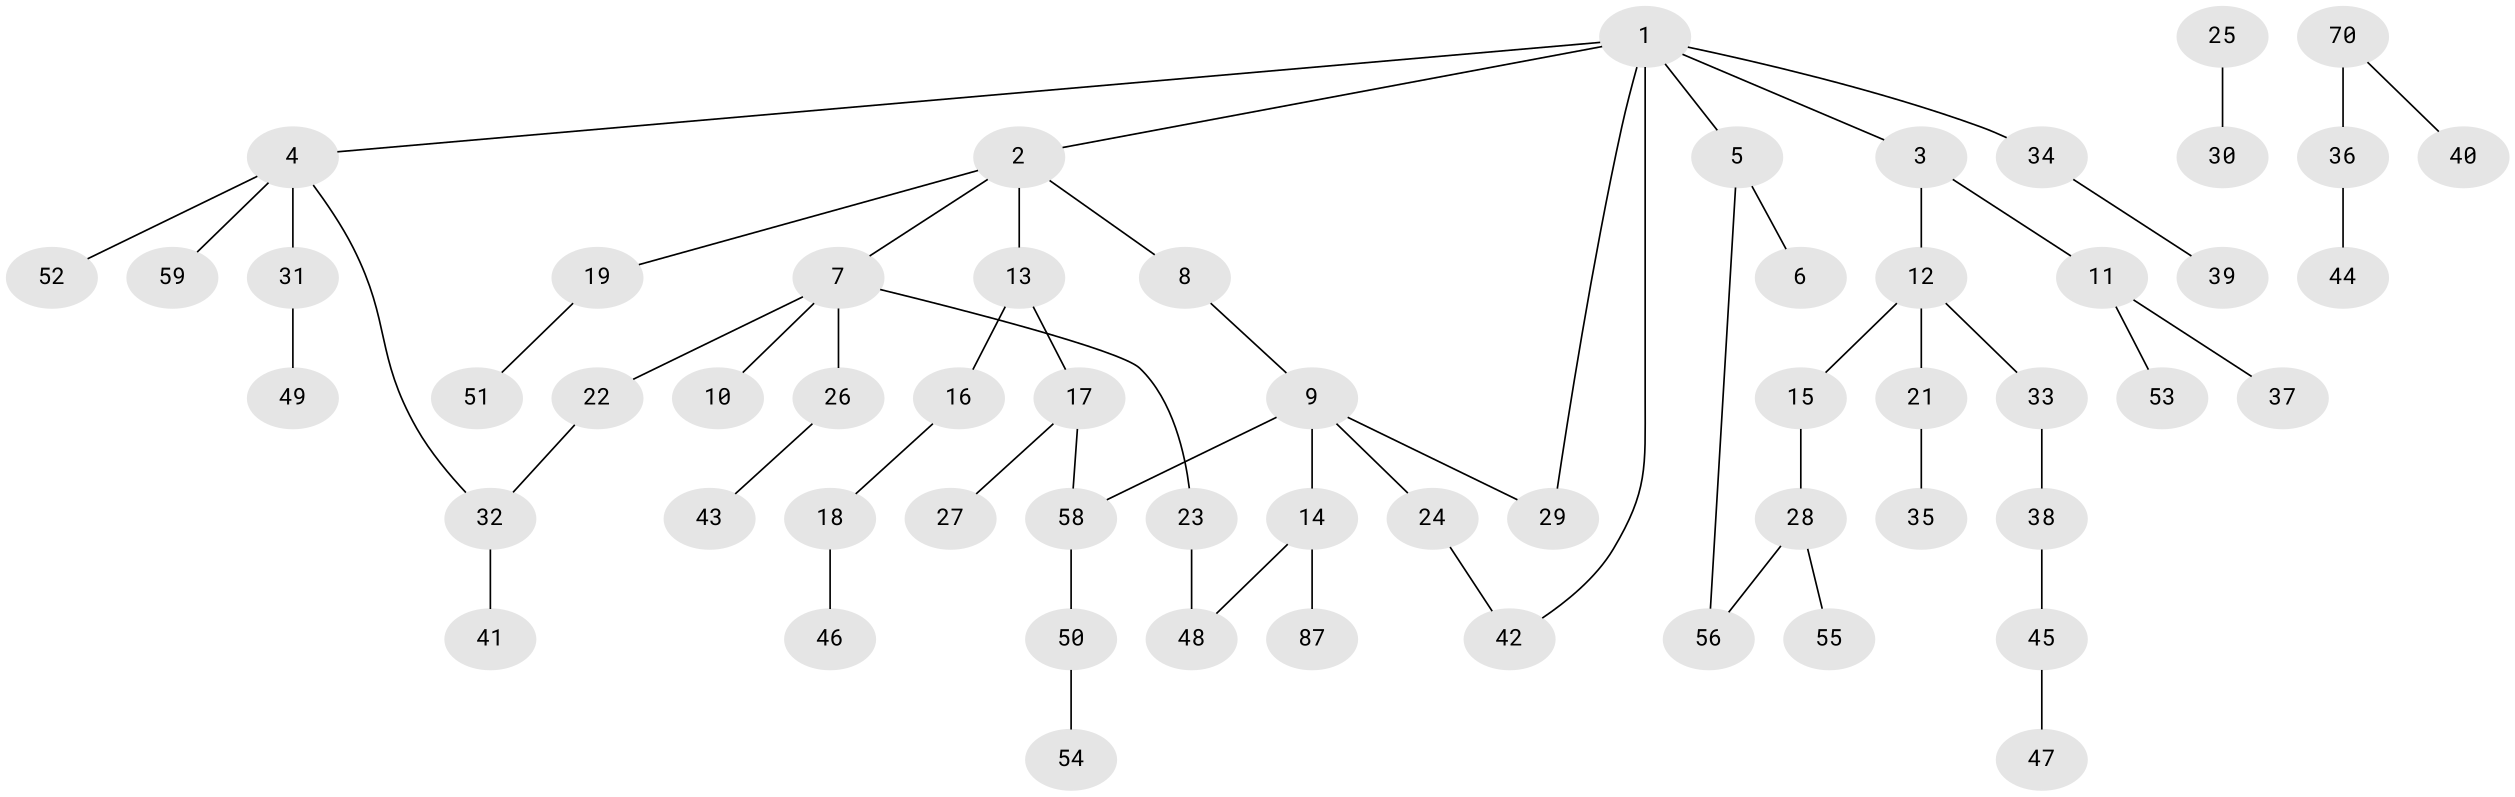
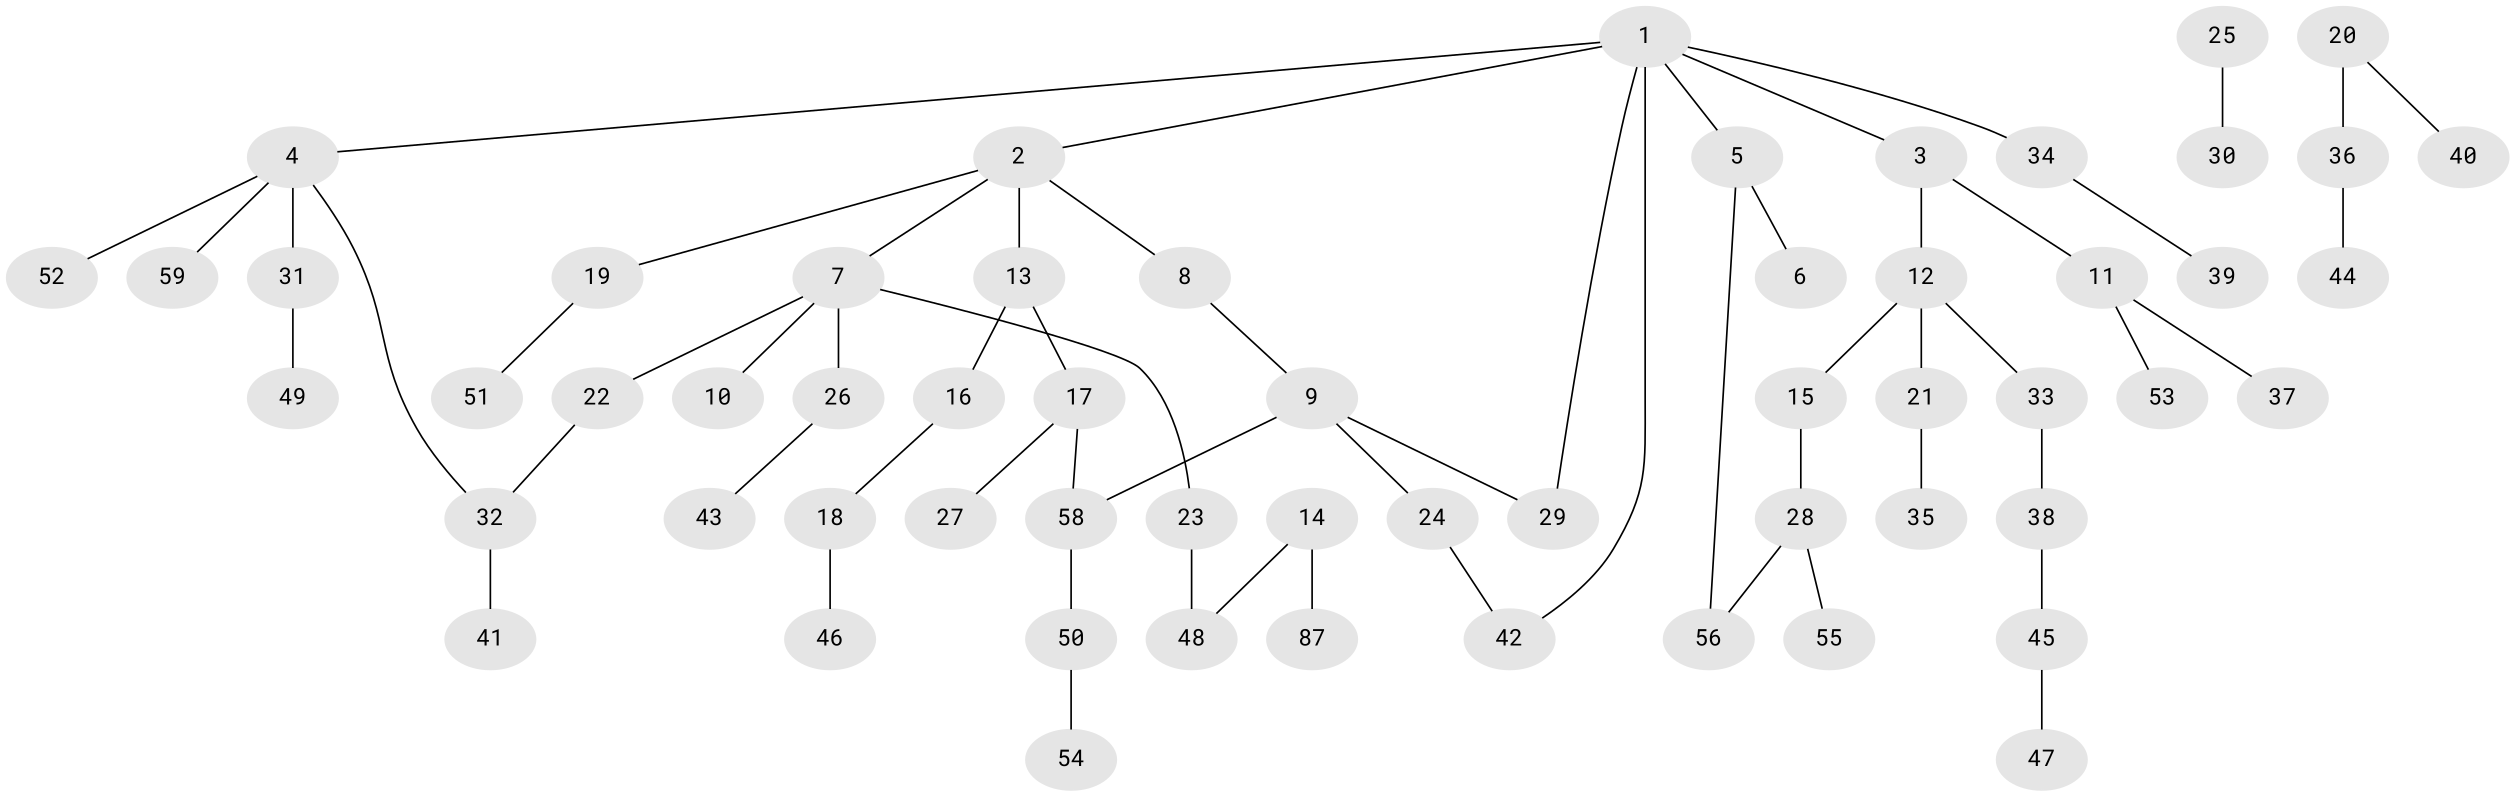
(2343, 37) -> (2343, 37)
(1312, 459) -> none
